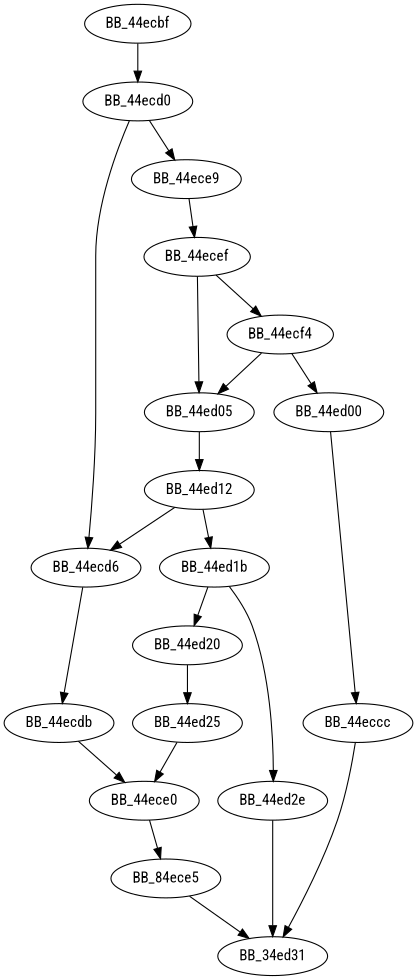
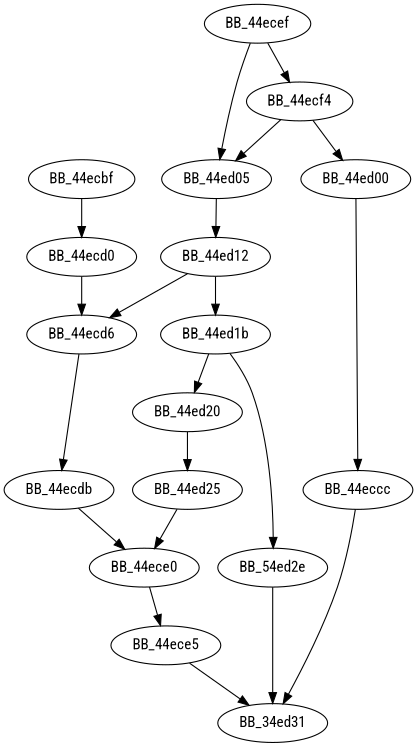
(186, 179) -> none
(273, 801) -> (273, 568)
(166, 878) -> (166, 645)
